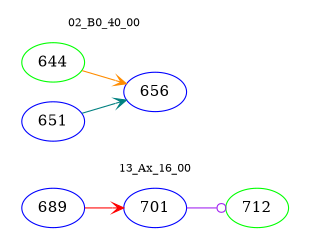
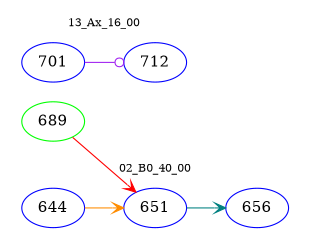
(53, 62) -> (53, 208)
(99, 76) -> (99, 208)
(53, 208) -> (53, 121)
(99, 208) -> (105, 166)
(257, 208) -> (155, 62)
